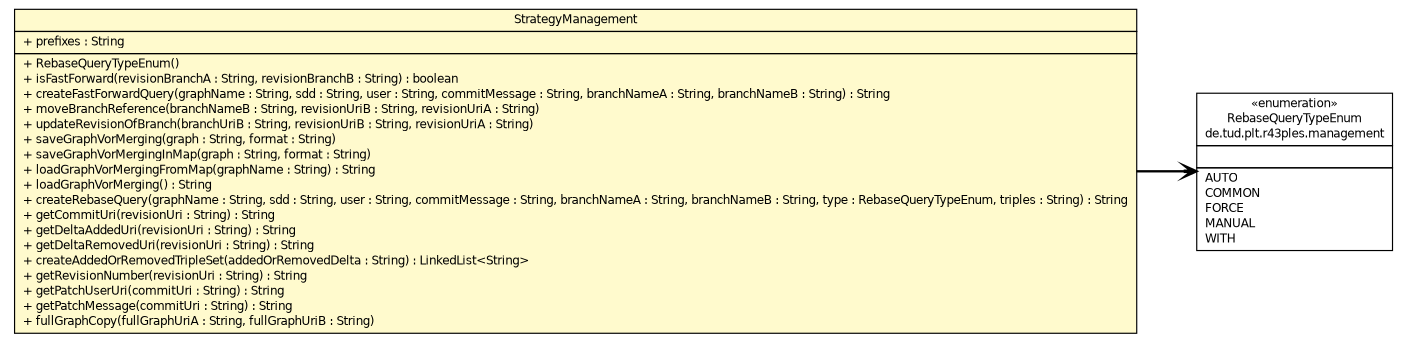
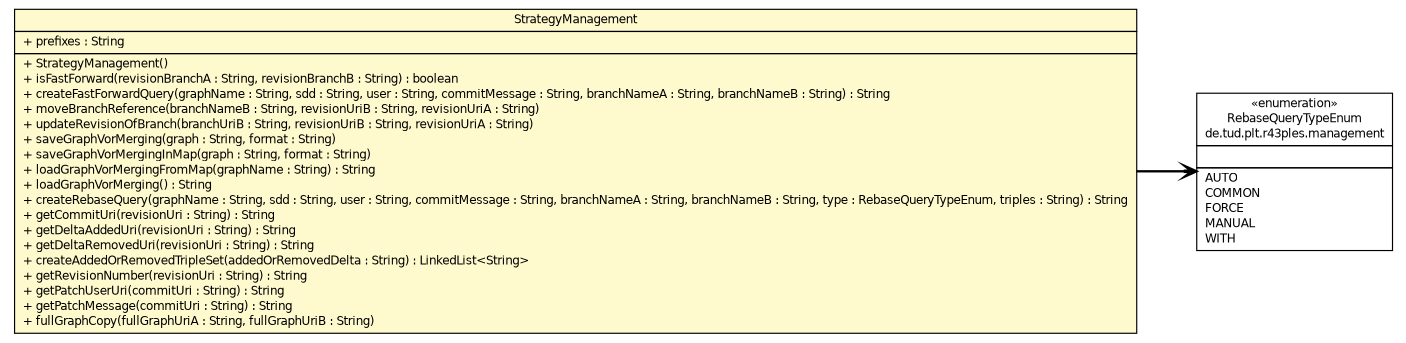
(101, 64) -> (96, 64)
